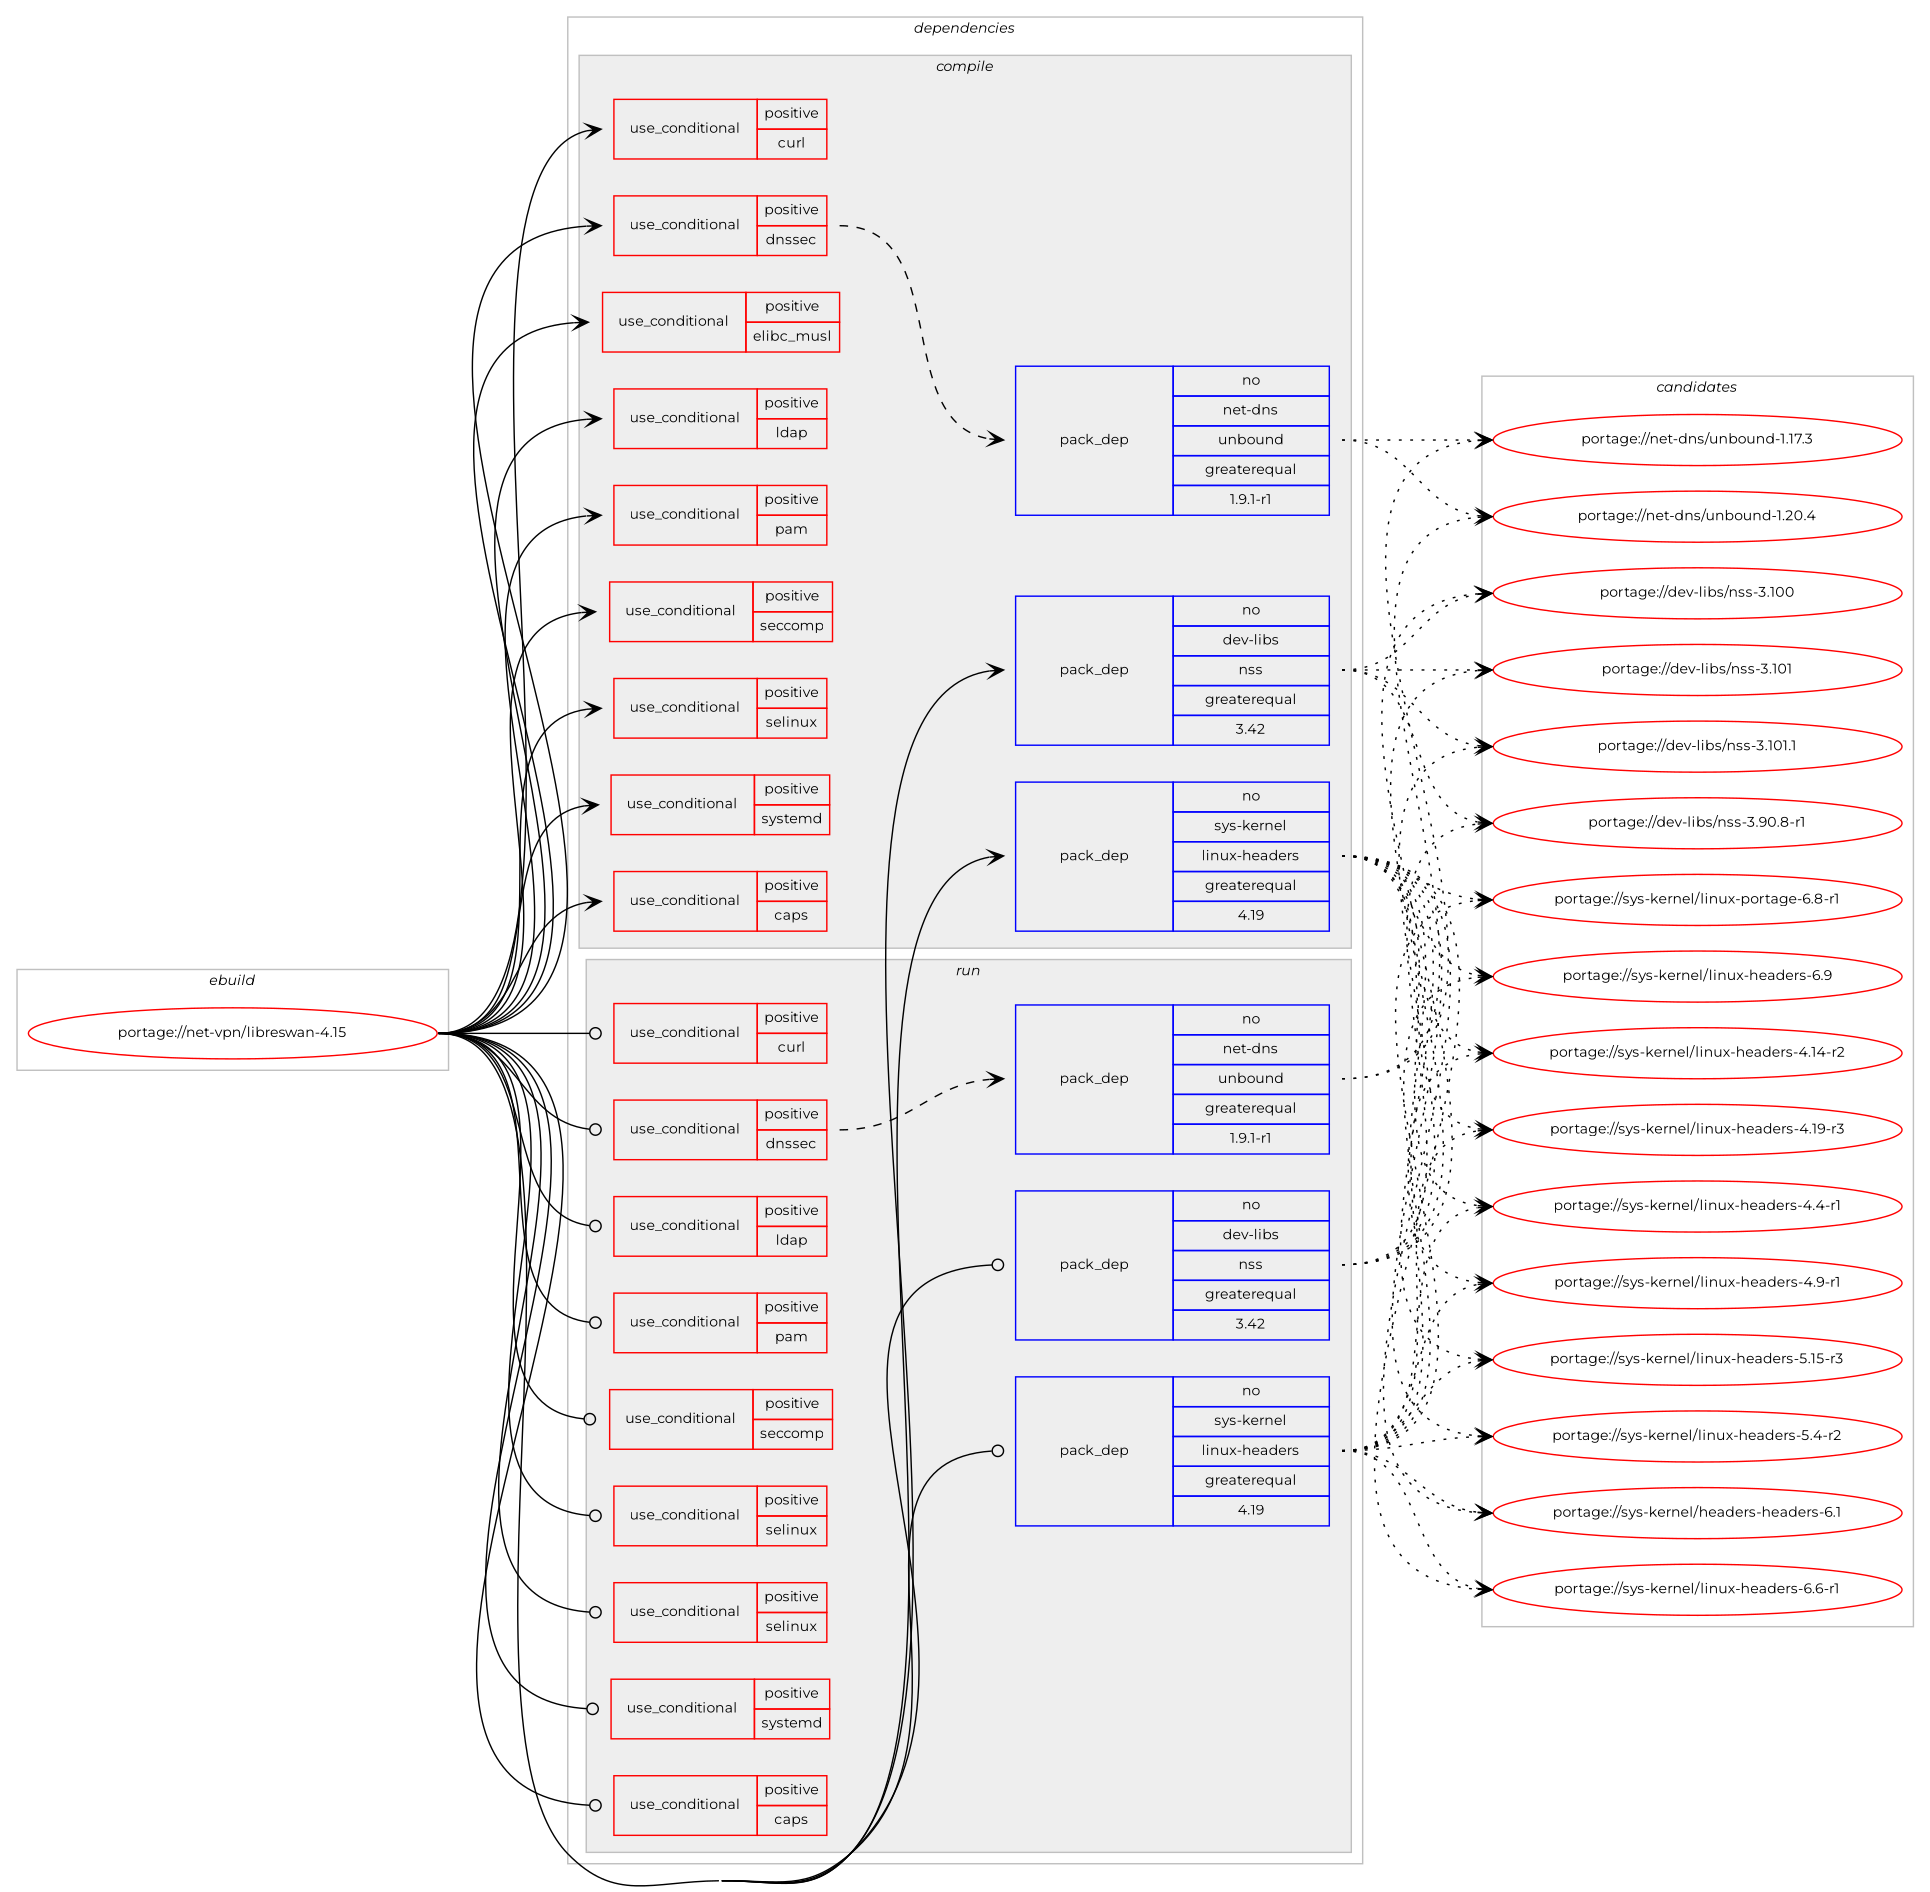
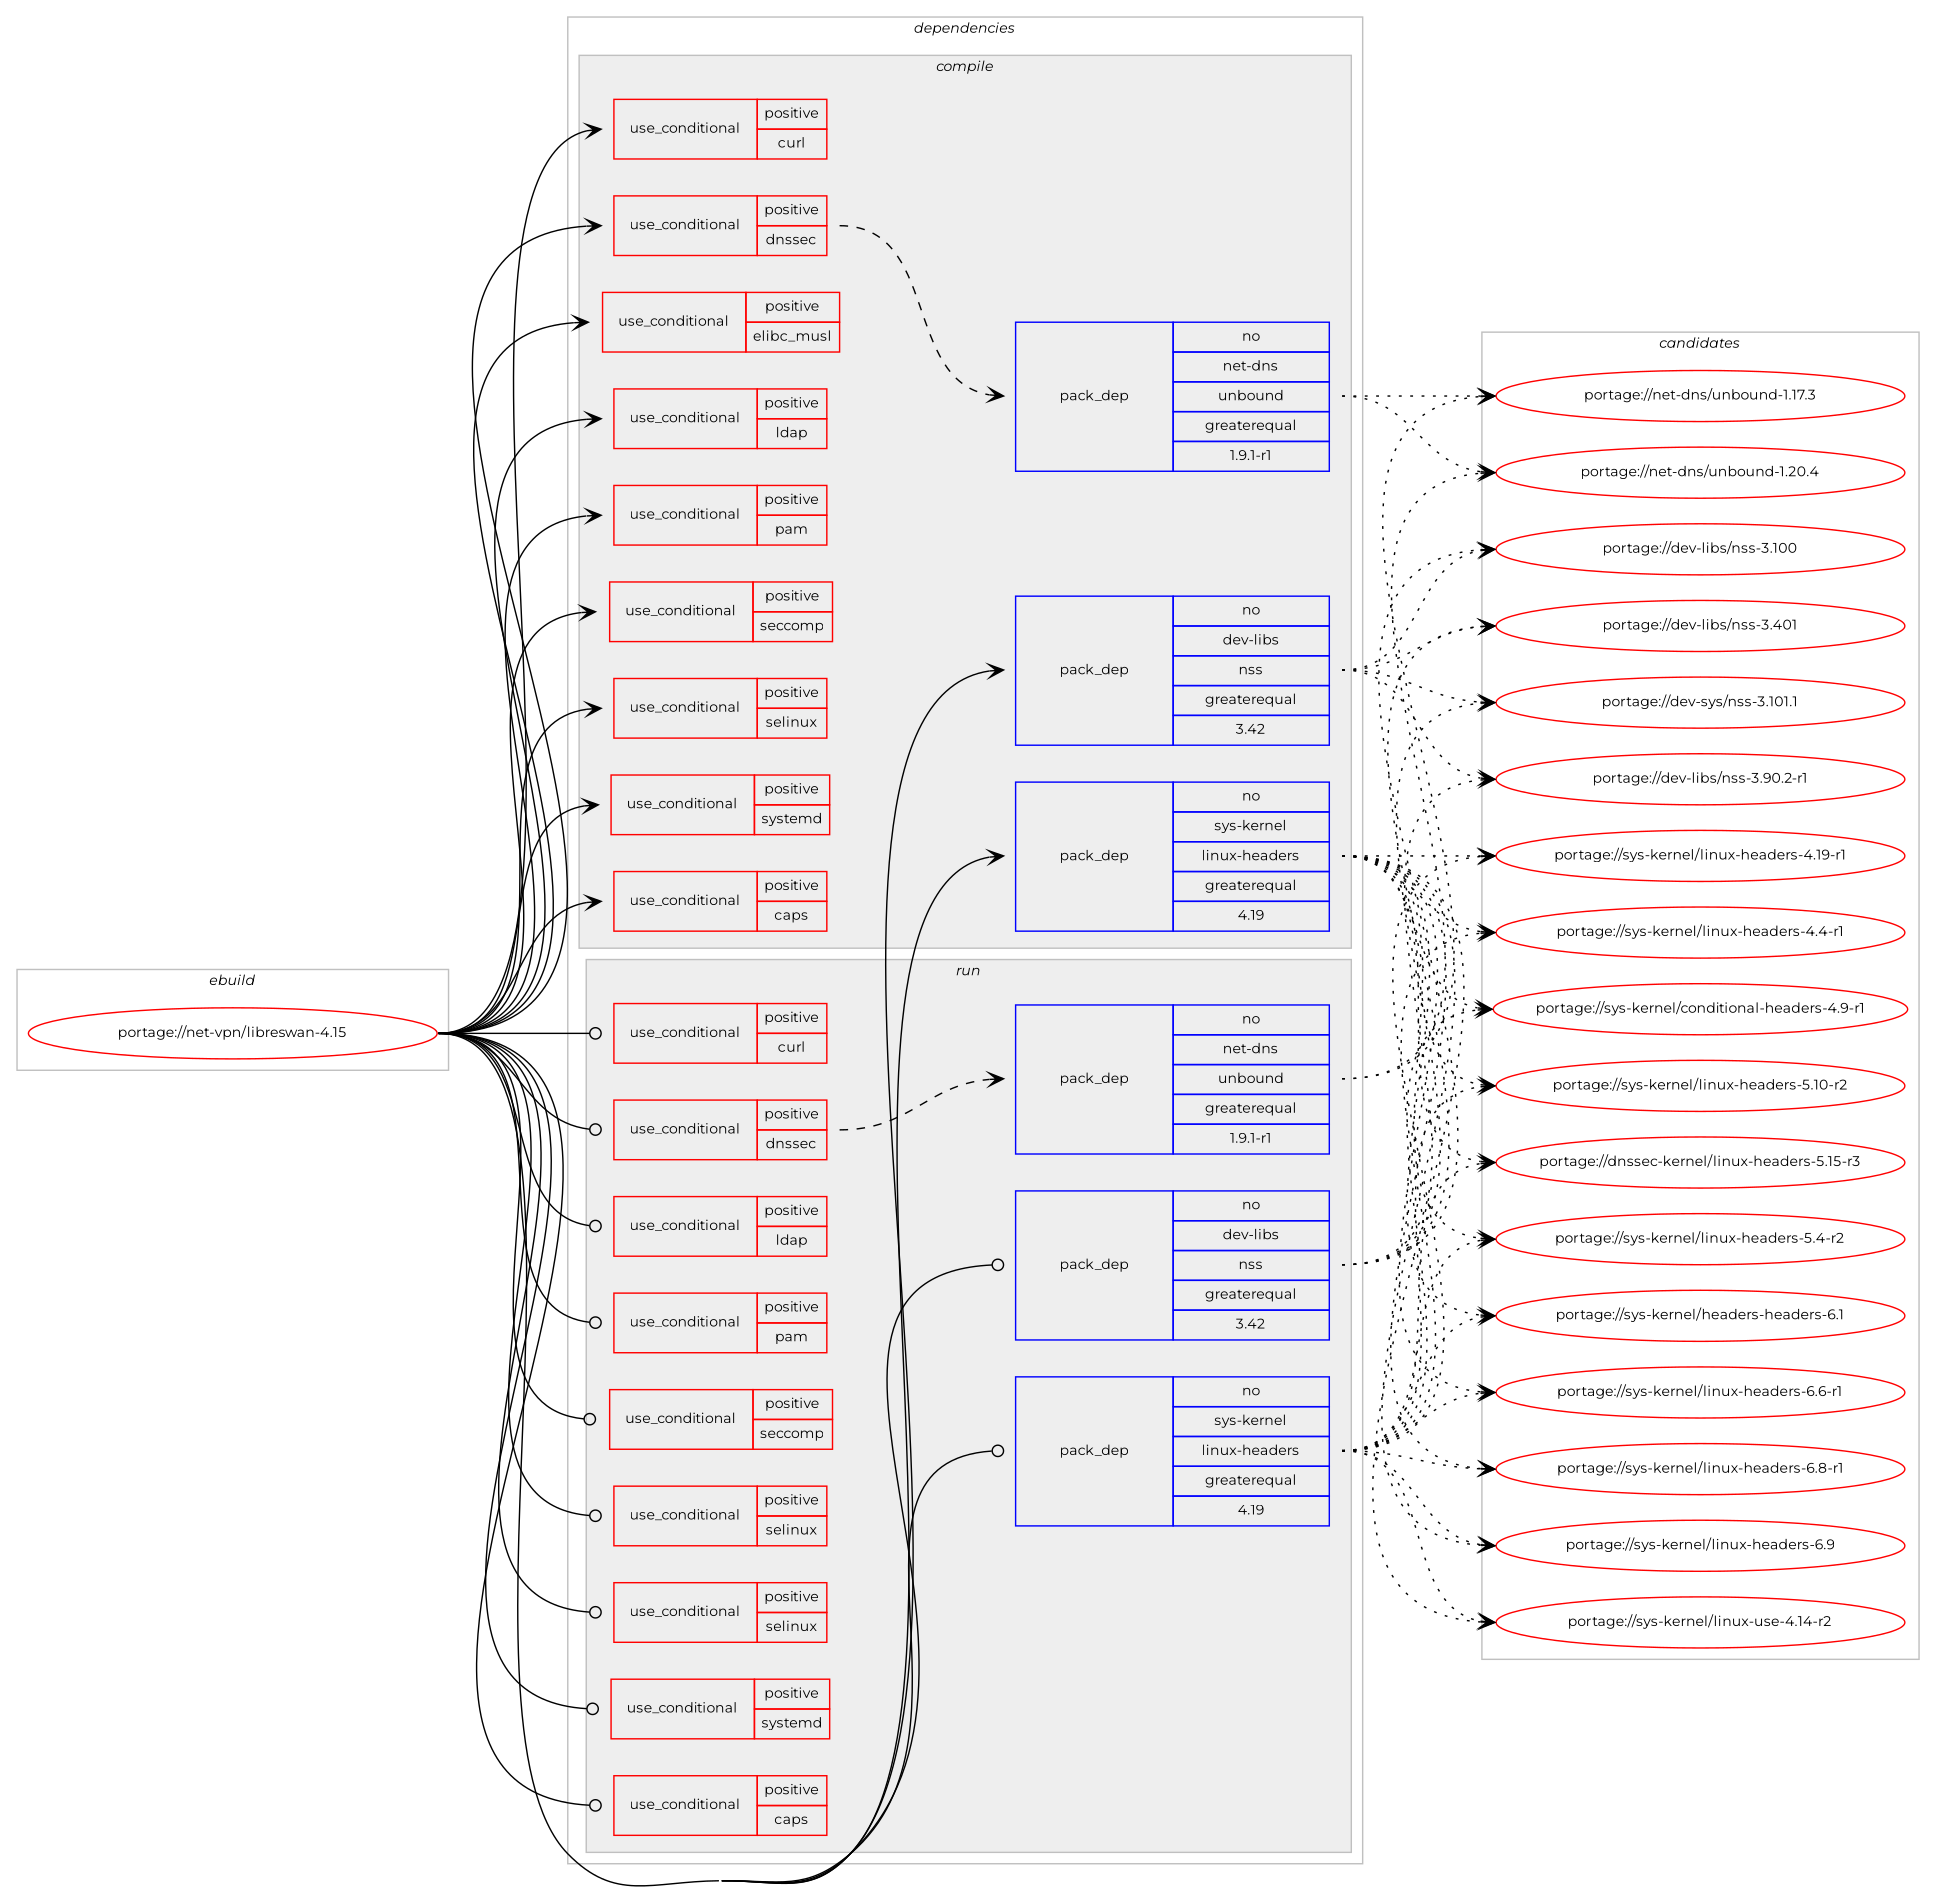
(1698, 670) -> (1700, 626)
(1698, 747) -> (1700, 703)
(1698, 823) -> (1700, 779)
(1698, 900) -> (1700, 1469)
(1698, 1053) -> (1700, 1622)
none -> (1700, 1086)
(1698, 1130) -> (1700, 856)
(1698, 1283) -> (1700, 1009)
(1698, 1360) -> (1700, 1163)
